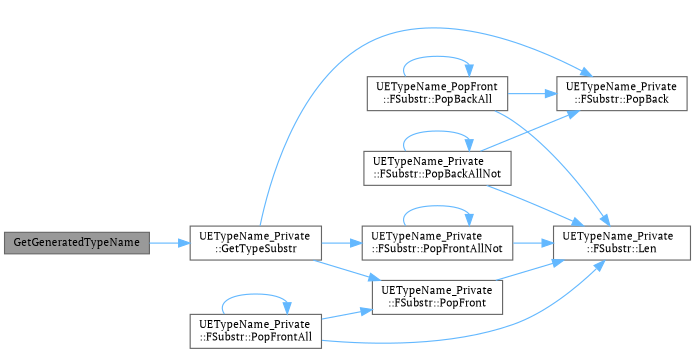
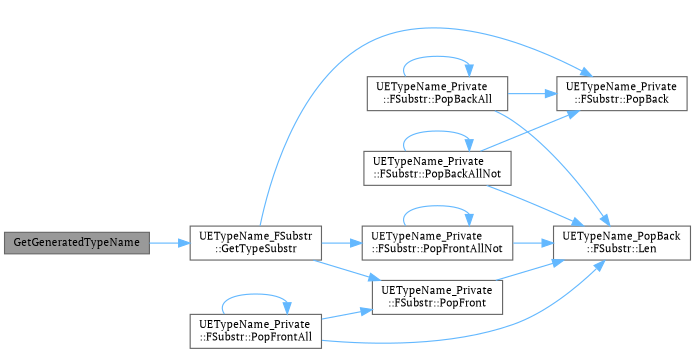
(437, 94) -> (437, 94)
(256, 243) -> (256, 243)
(622, 243) -> (622, 243)
